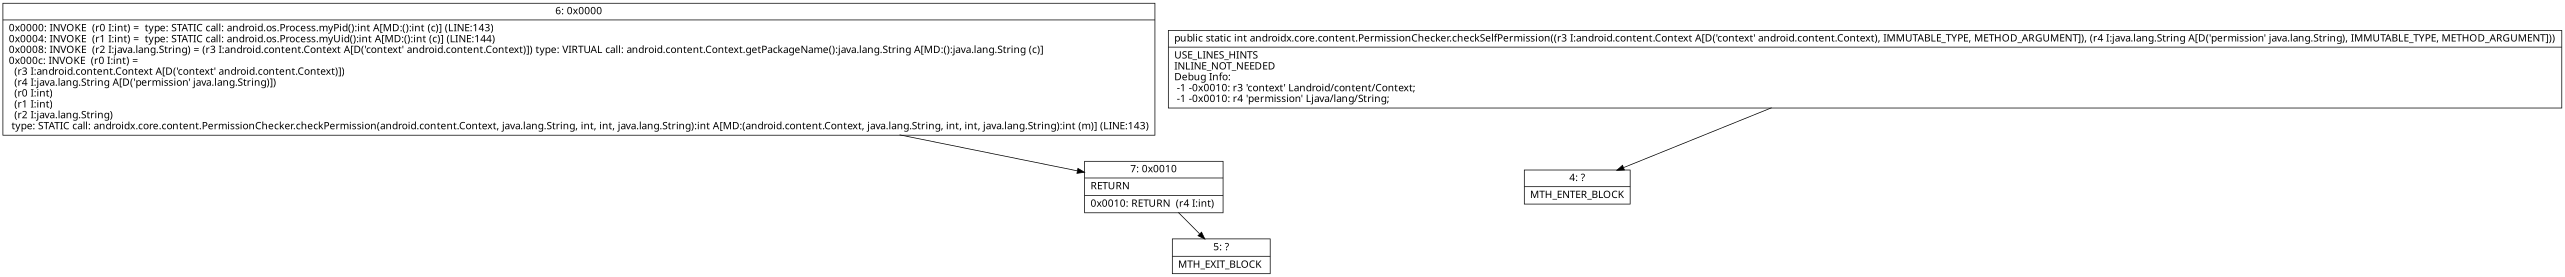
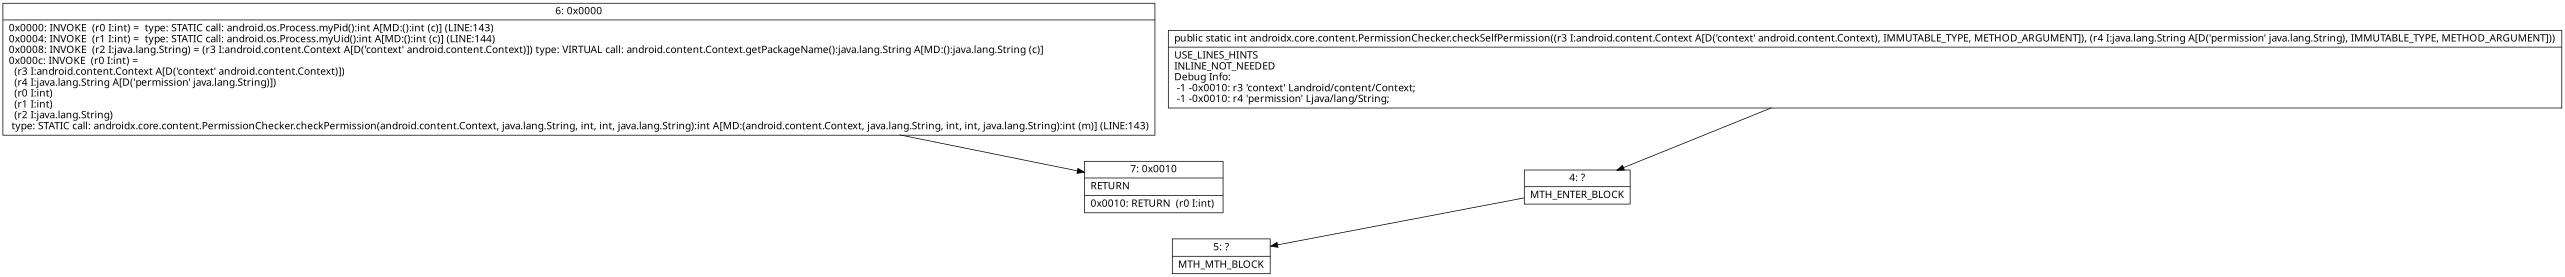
(1154, 204) -> (1154, 204)
(1189, 223) -> (1401, 221)
(1220, 265) -> (1221, 265)
